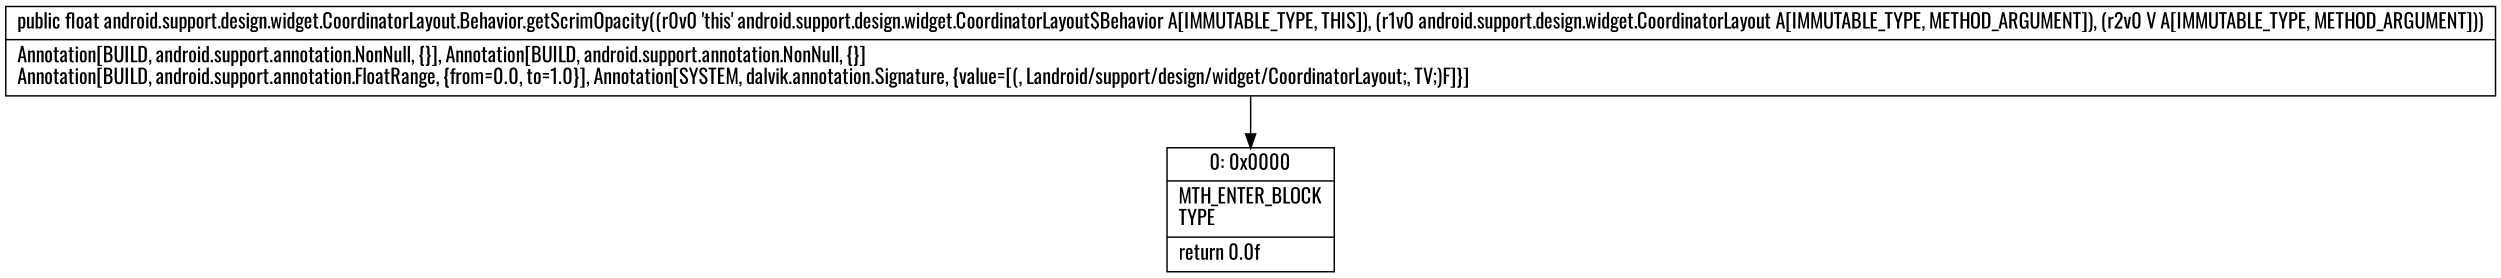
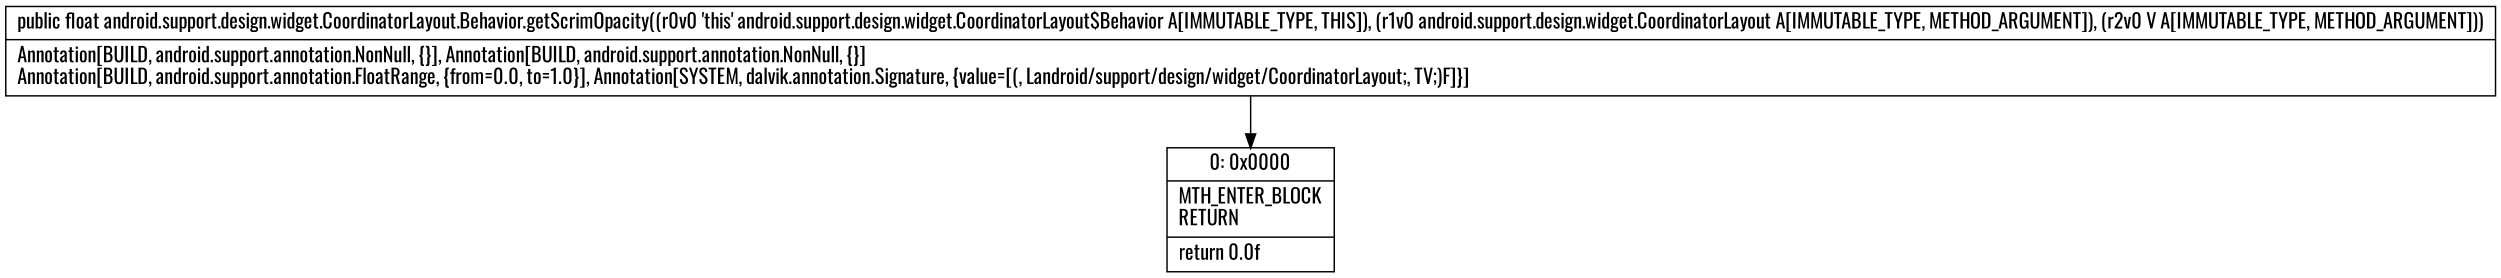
(1197, 219) -> (1210, 219)
